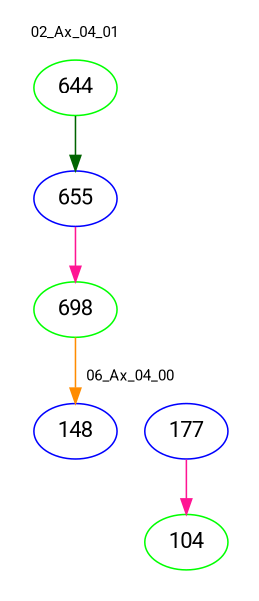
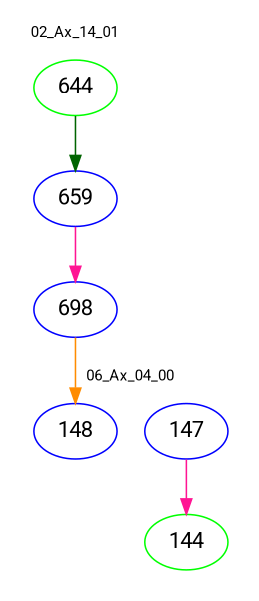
(75, 33) -> (75, 33)
(75, 199) -> (75, 199)
(75, 310) -> (75, 310)
(186, 431) -> (186, 431)
(186, 542) -> (186, 542)
